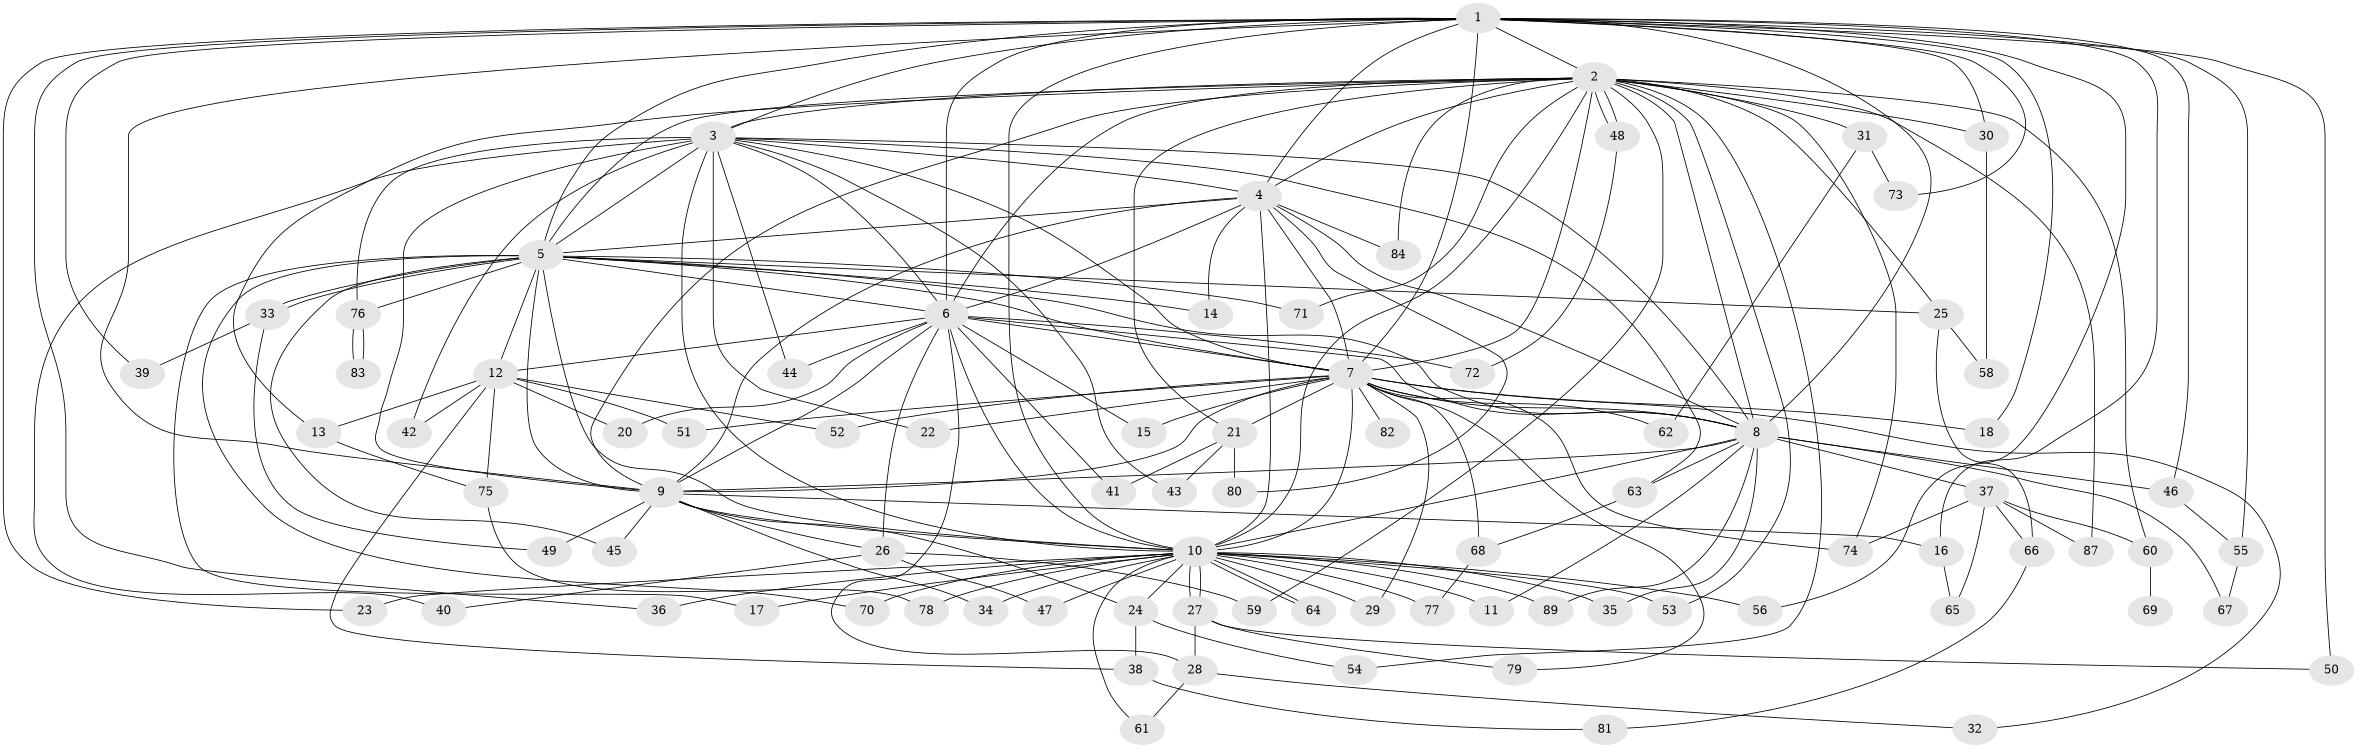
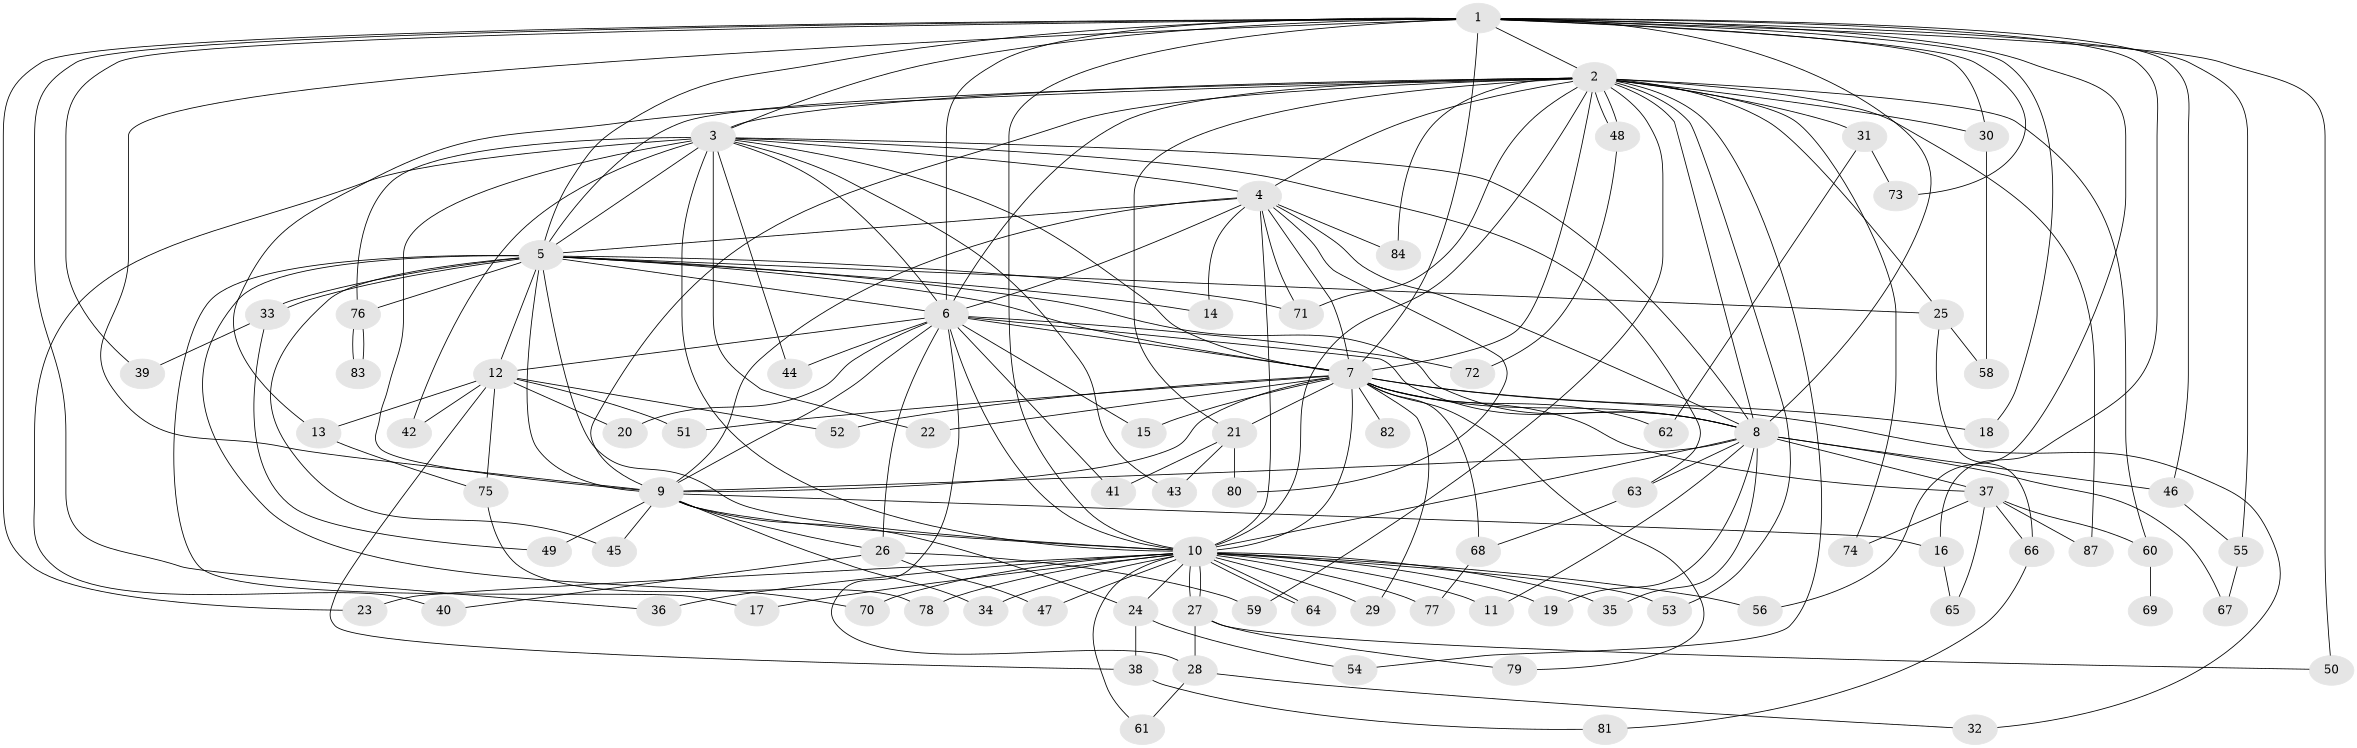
(1357, 75) -> (1274, 257)
(1583, 486) -> (1677, 458)
(1551, 611) -> (1551, 611)
